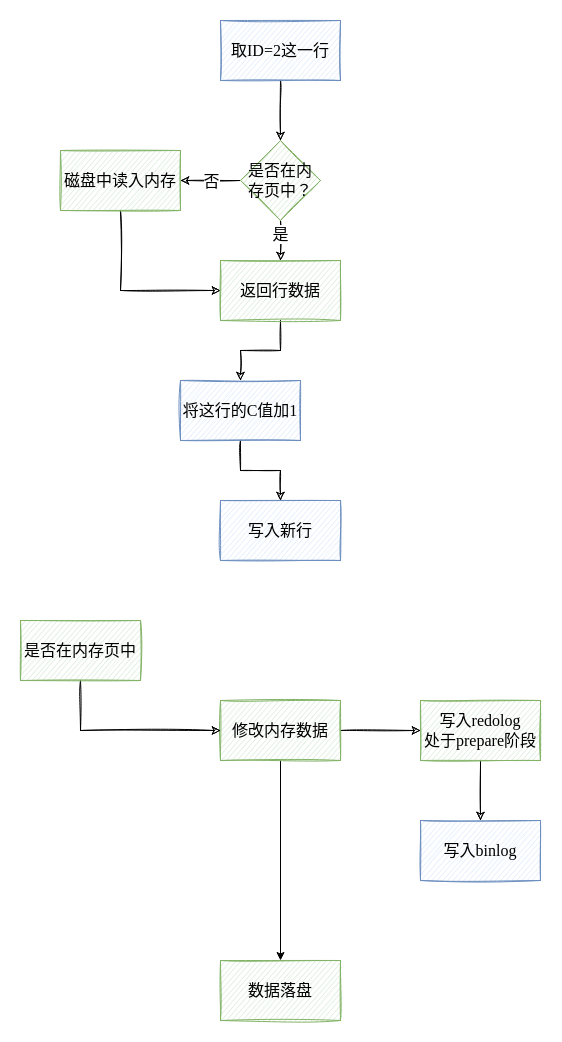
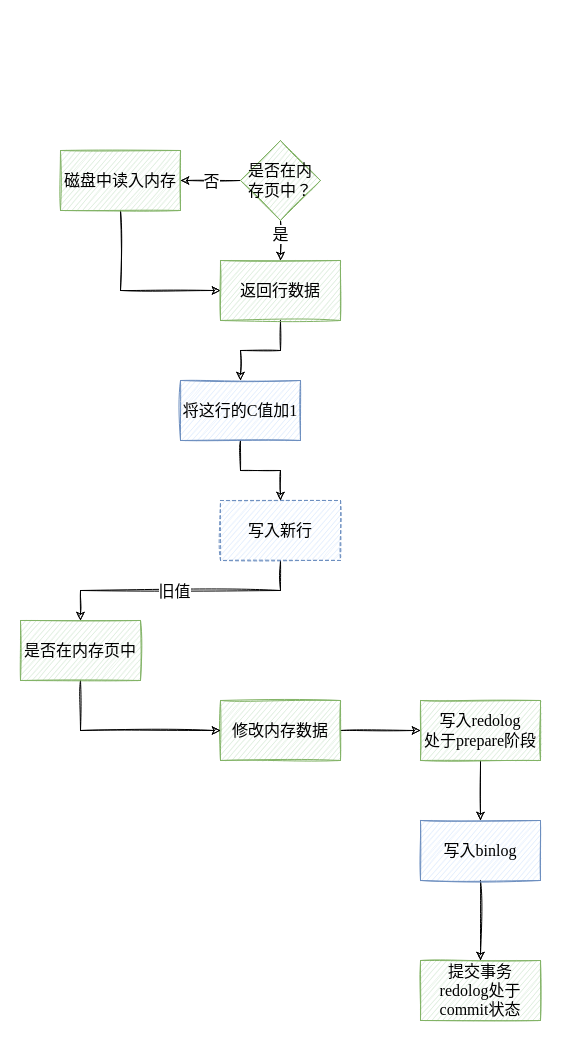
(281, 51) -> none
(281, 108) -> none
(281, 531) -> (281, 531)
none -> (184, 591)
(281, 858) -> none
none -> (481, 918)
(281, 991) -> none
none -> (481, 991)
